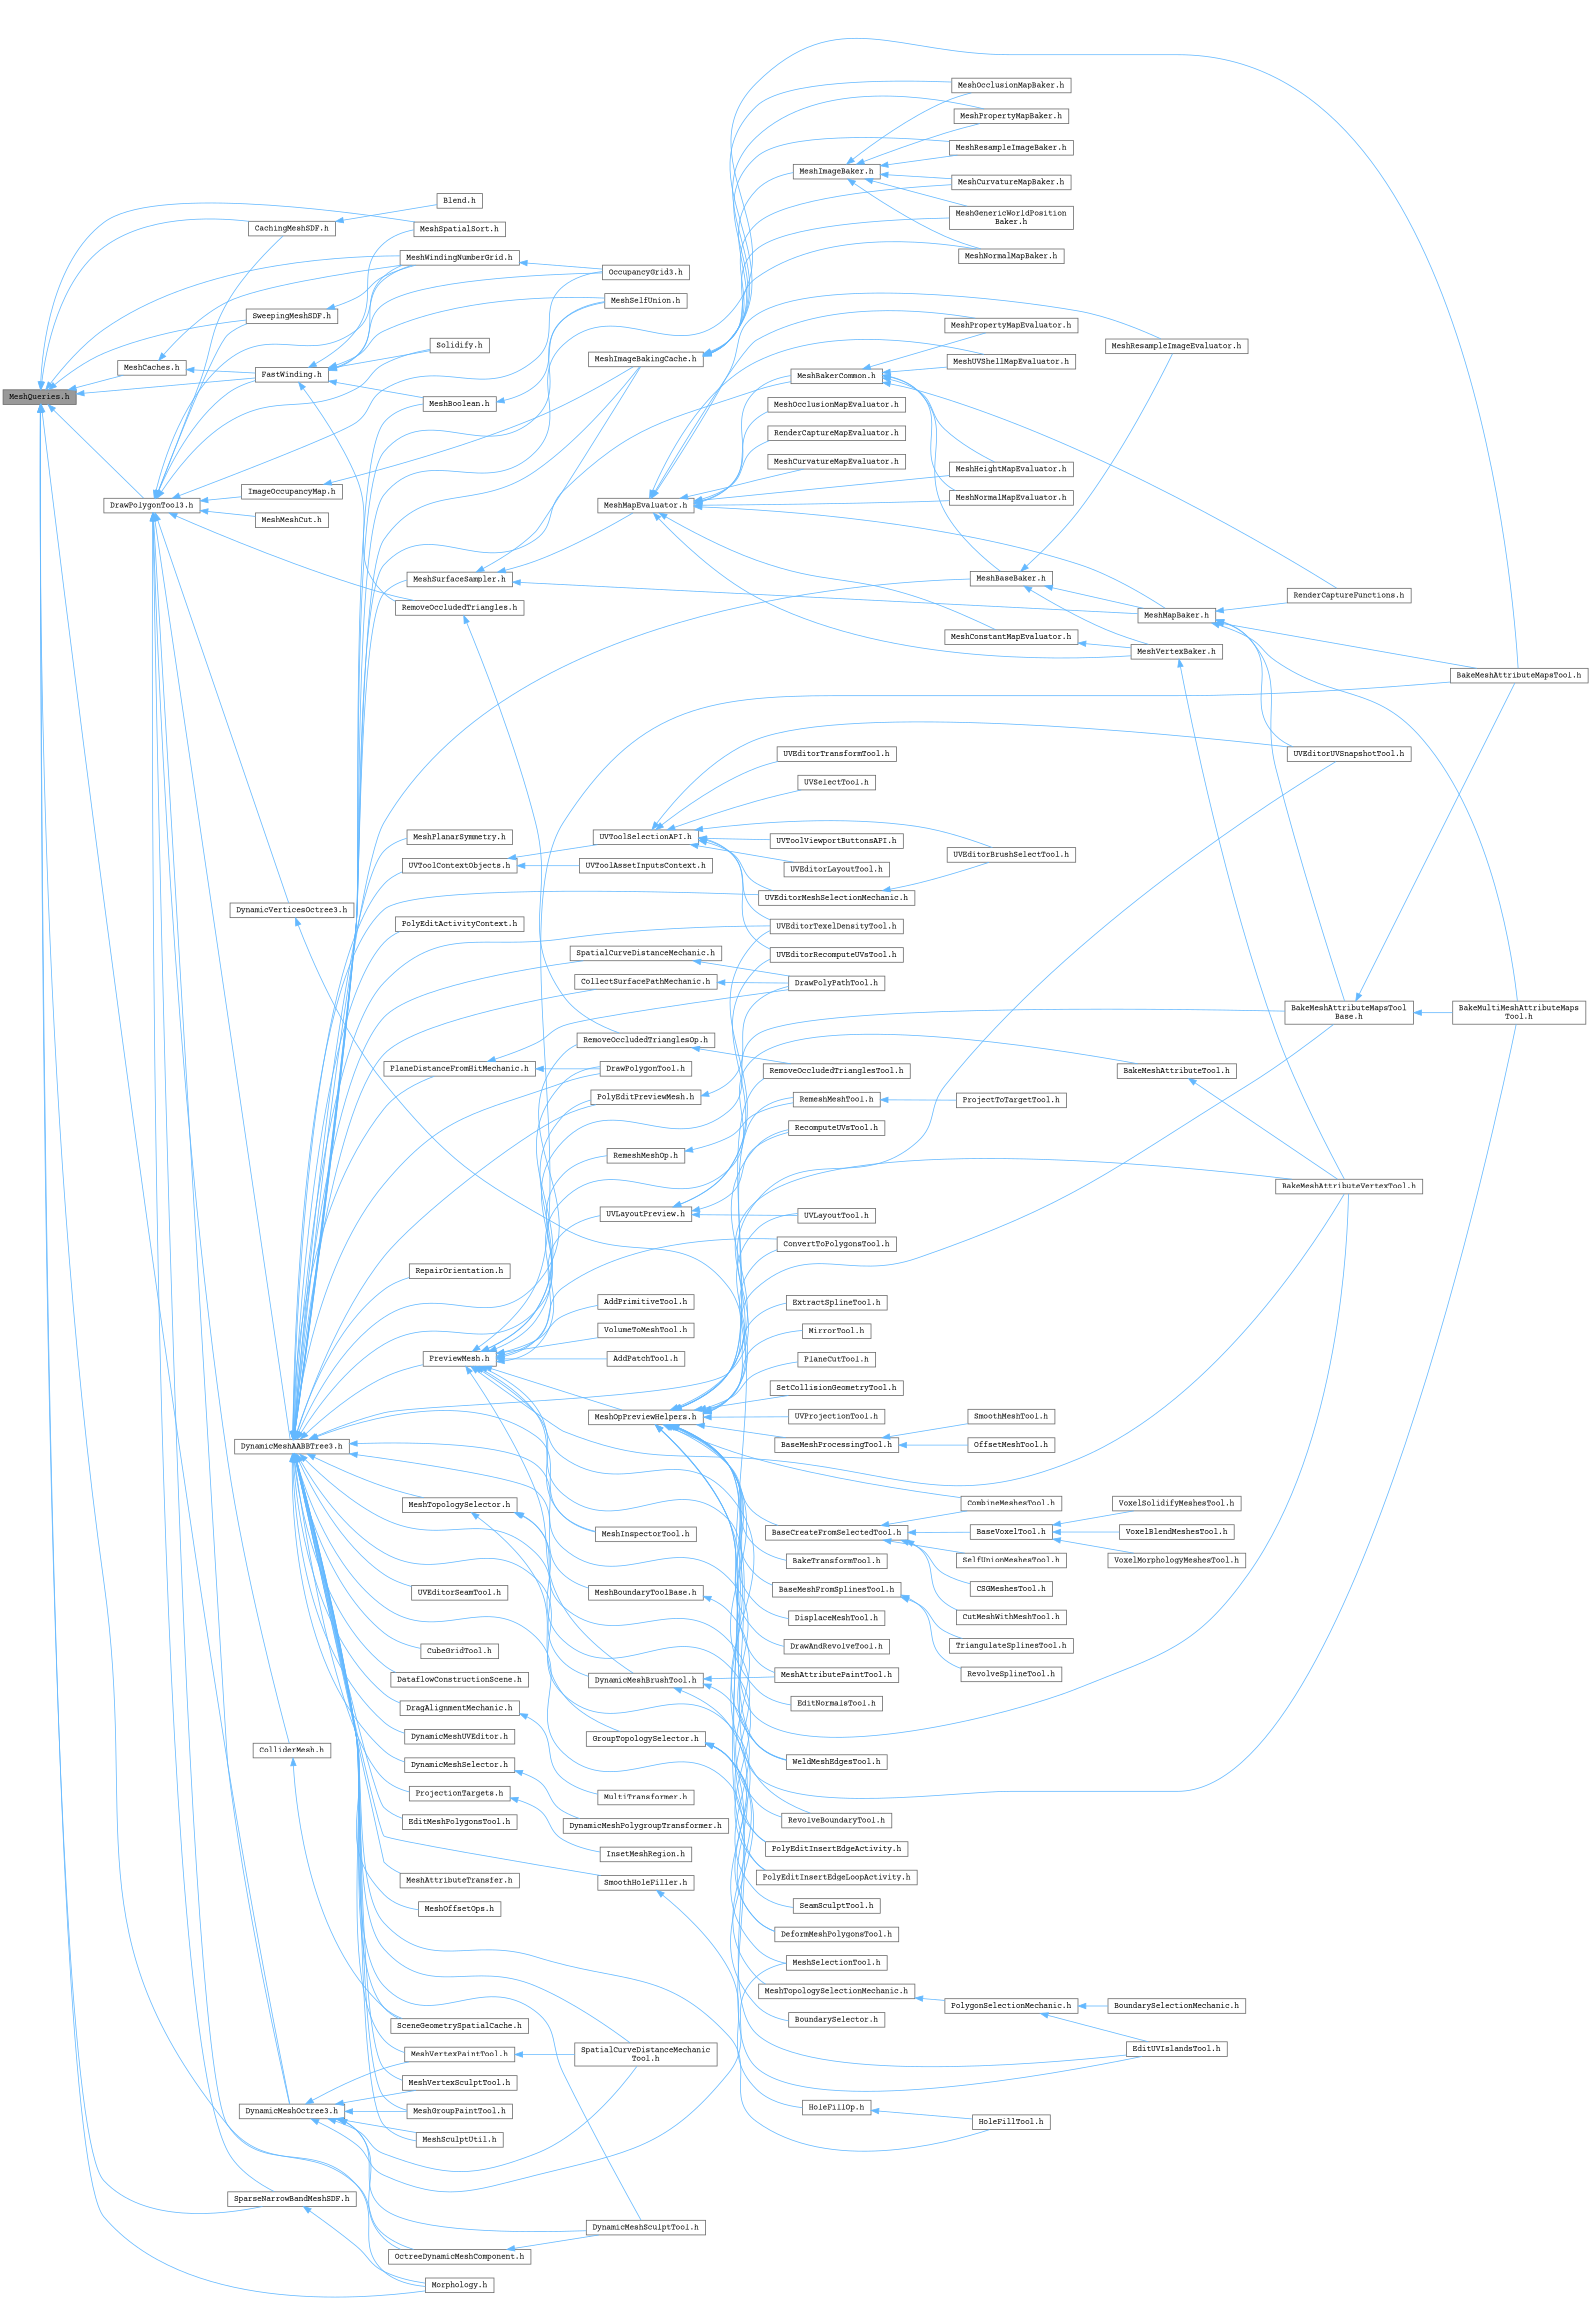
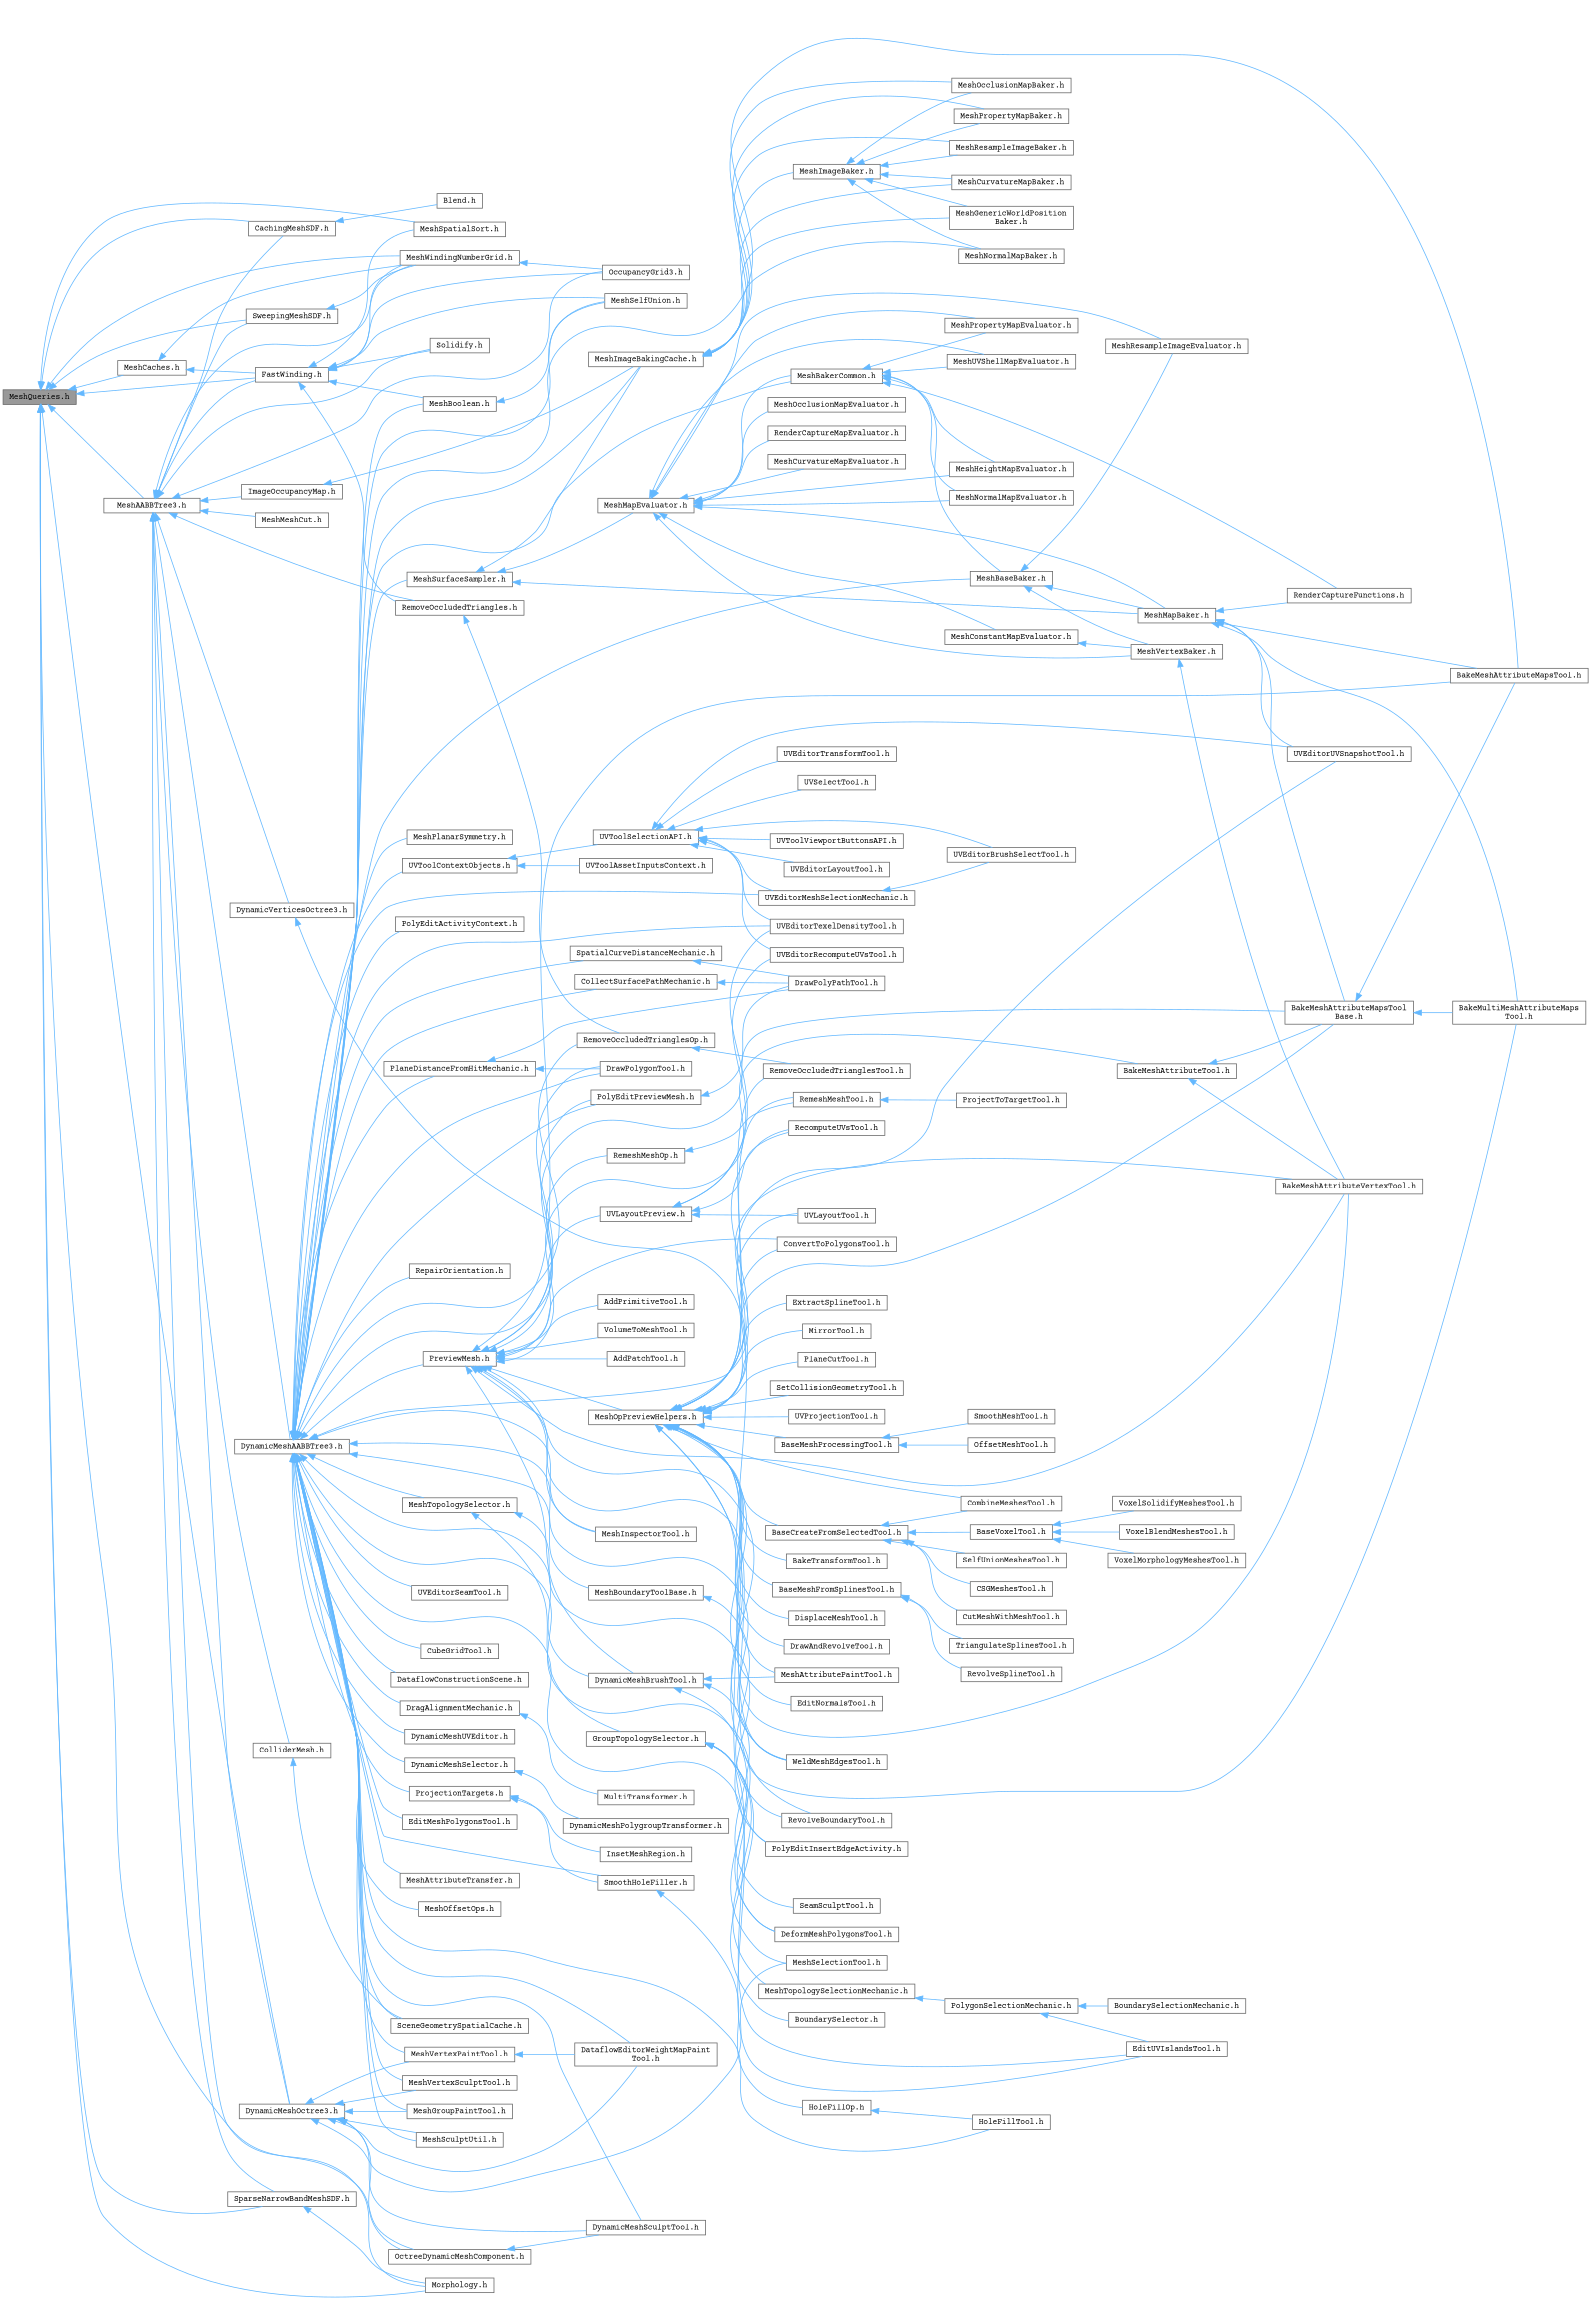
(152, 506) -> (152, 506)
none -> (1270, 1045)
none -> (550, 1846)
(837, 1877) -> none
(646, 2054) -> (646, 2054)
